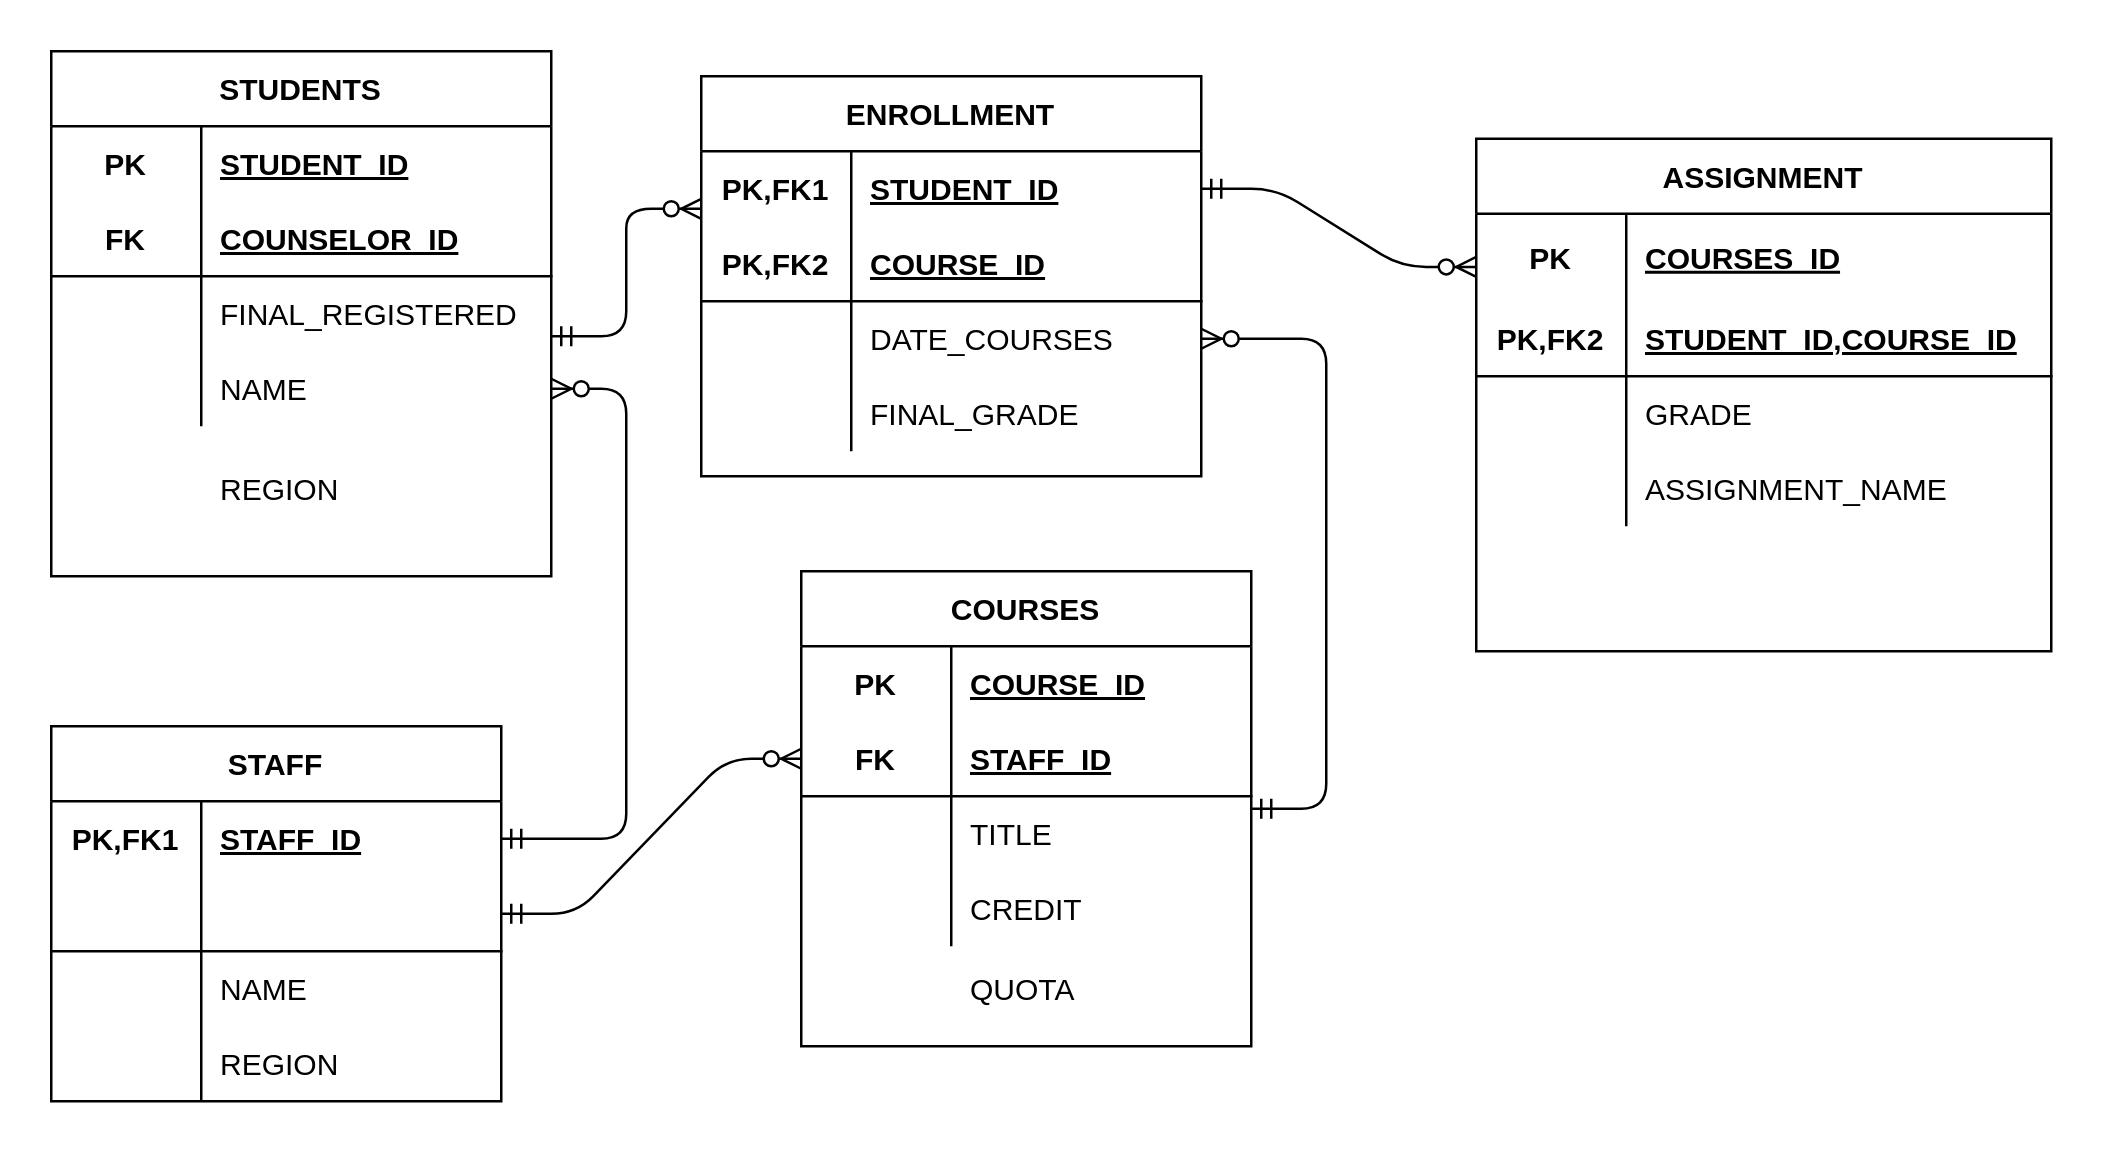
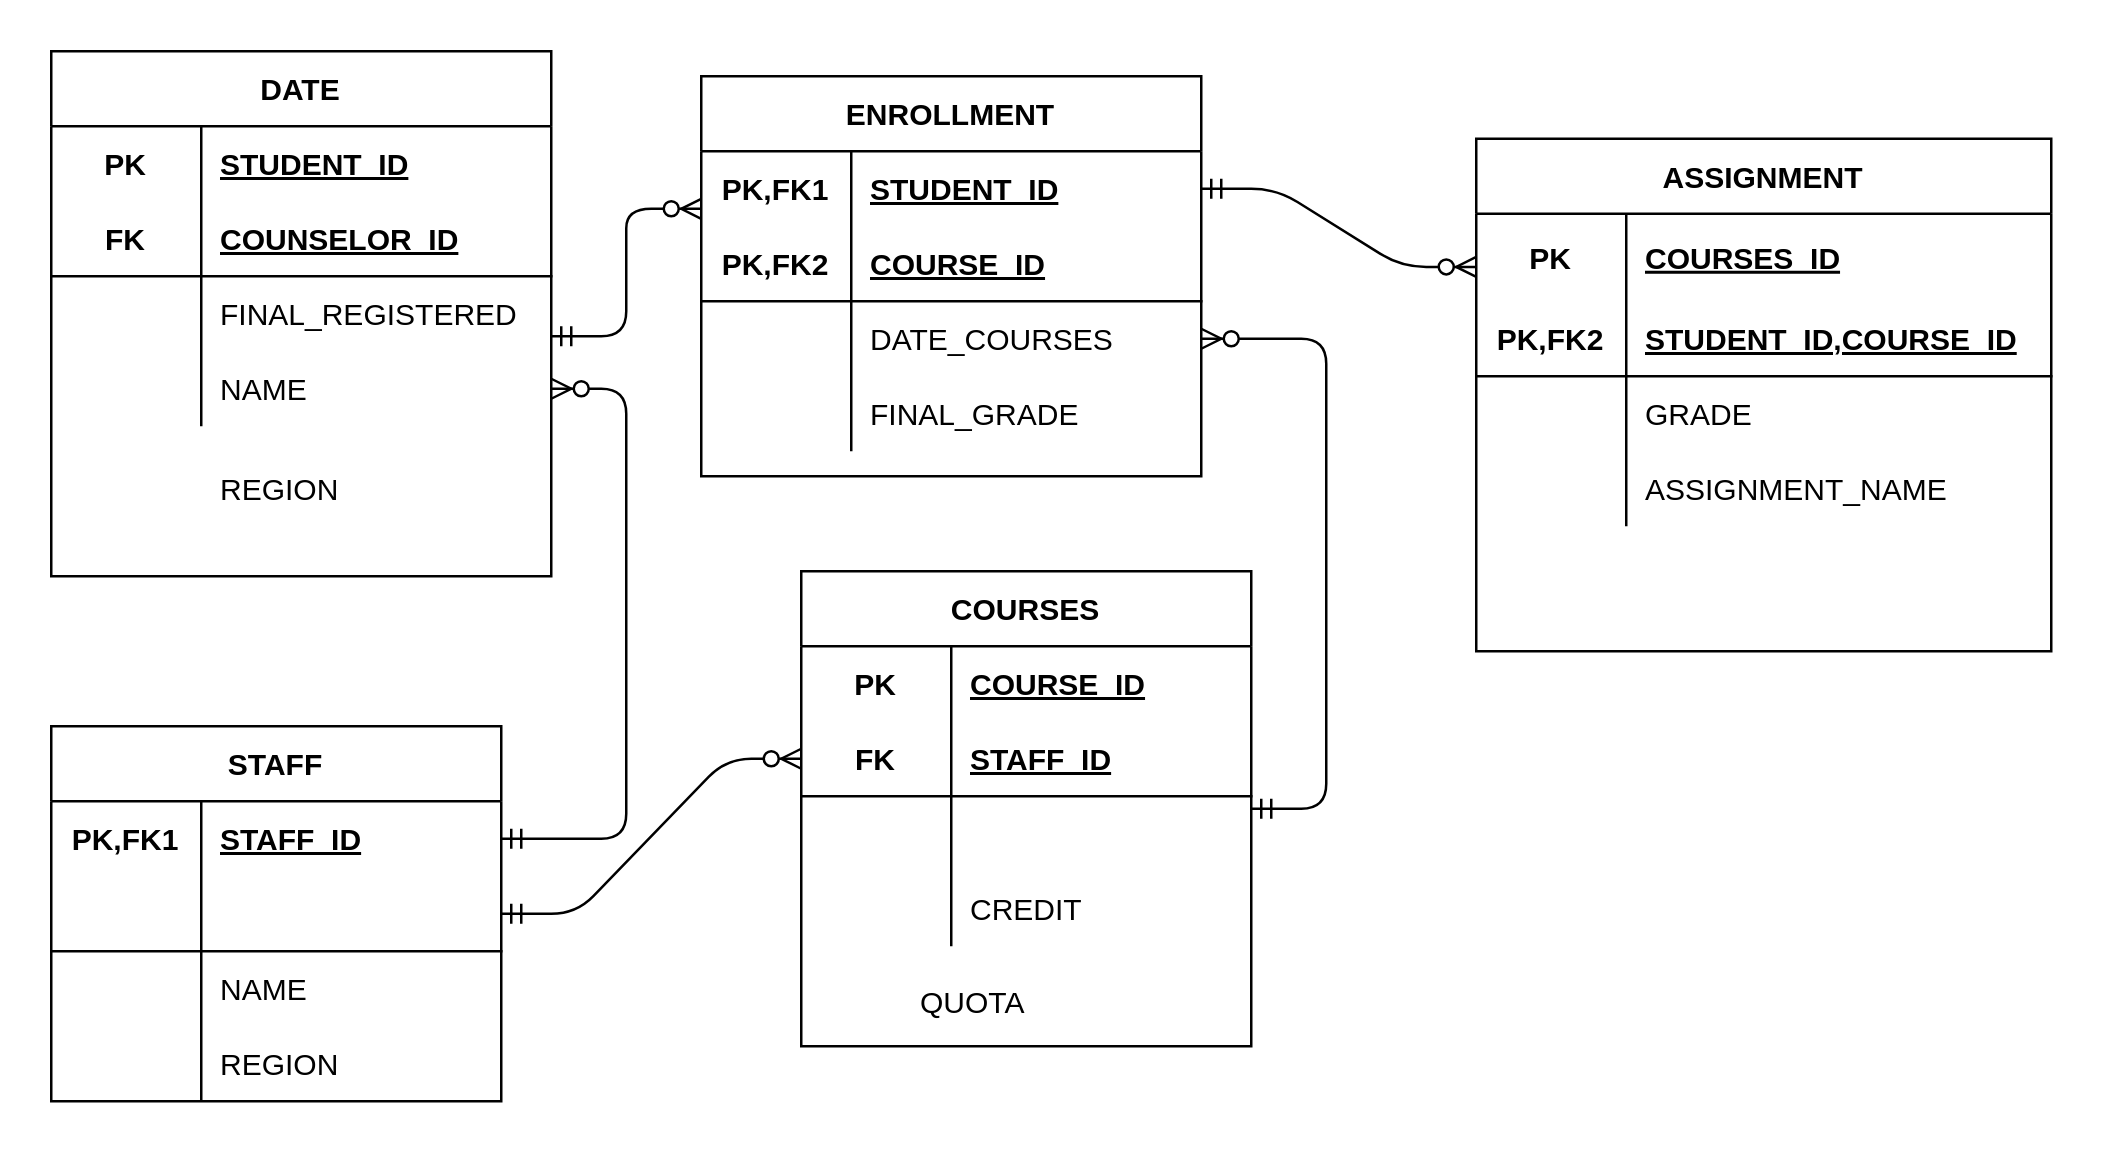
(300, 90) -> (300, 90)
(1101, 834) -> none
(1101, 989) -> (1051, 1001)
